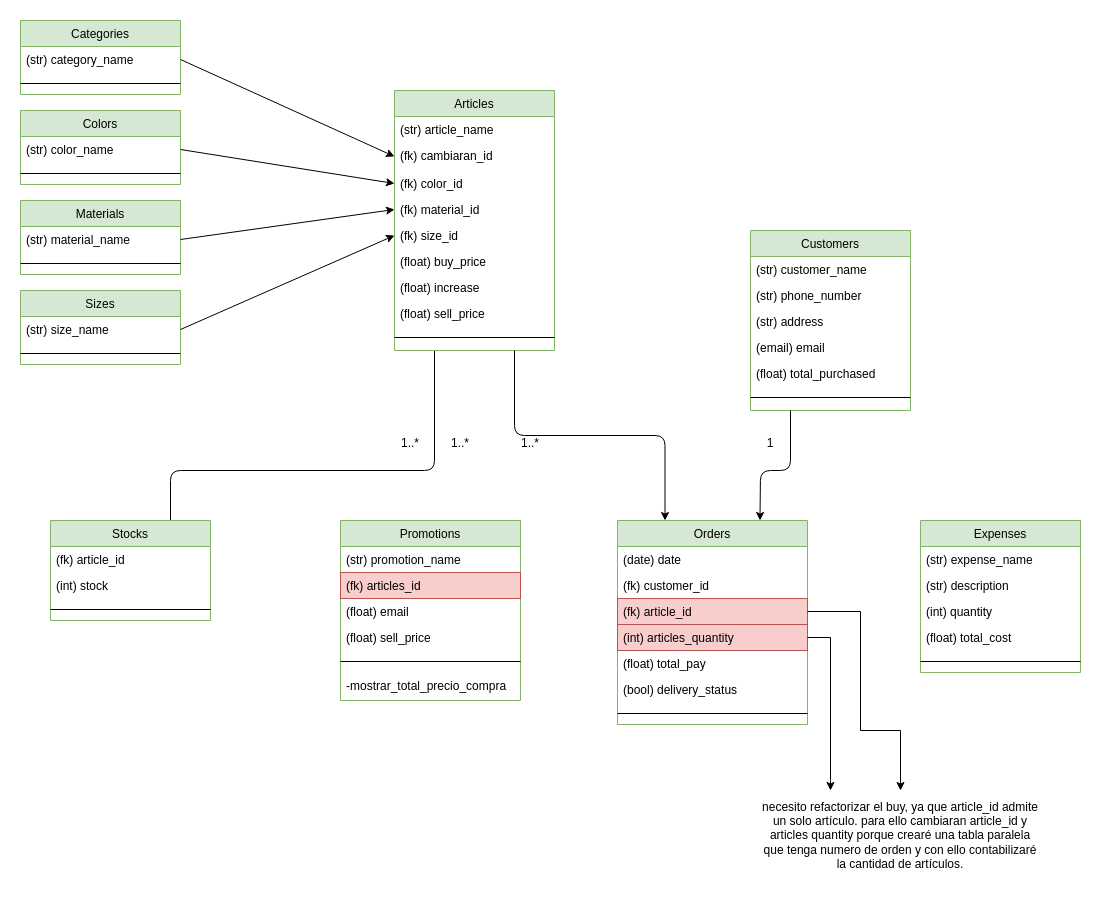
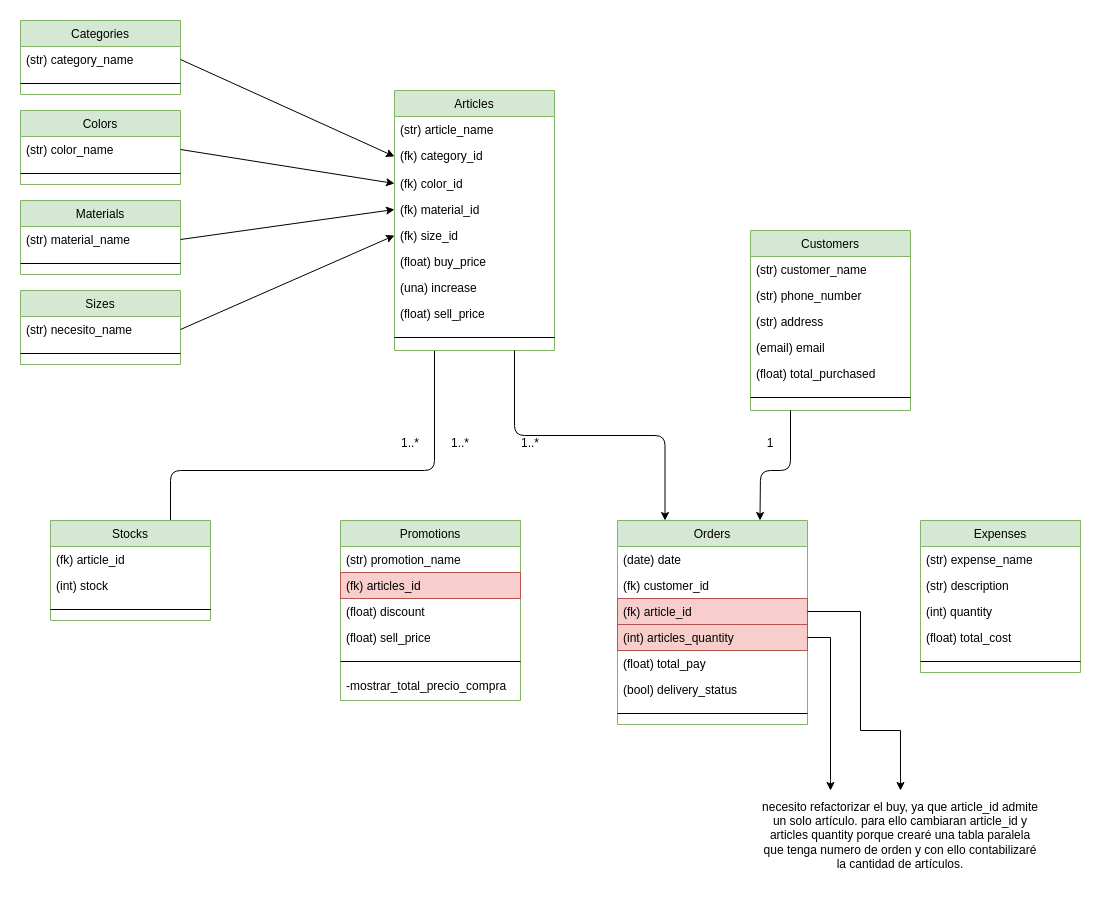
(452, 156) -> (451, 156)
(449, 288) -> (444, 288)
(73, 330) -> (87, 330)
(383, 612) -> (395, 612)
